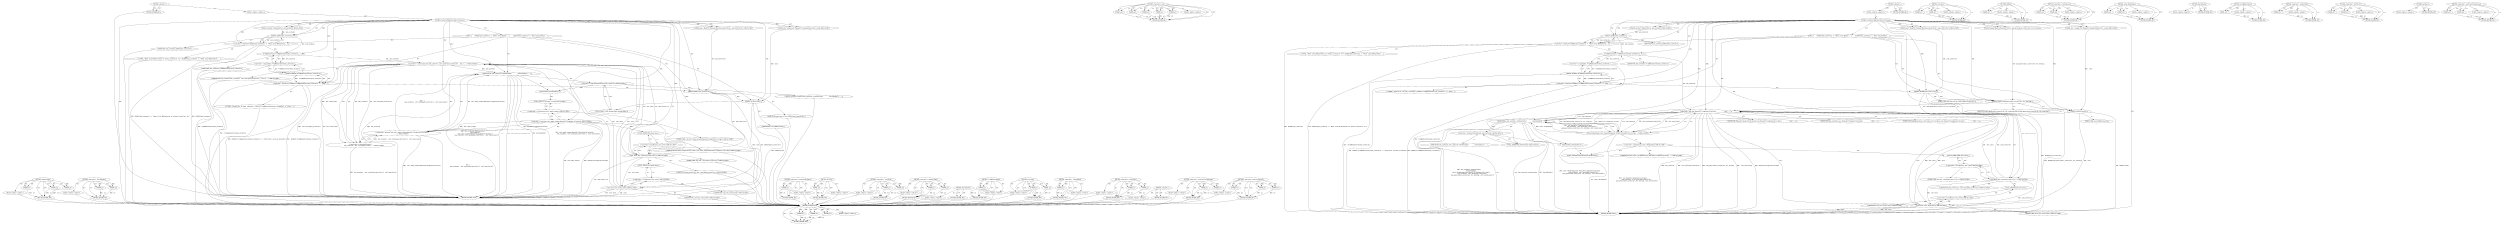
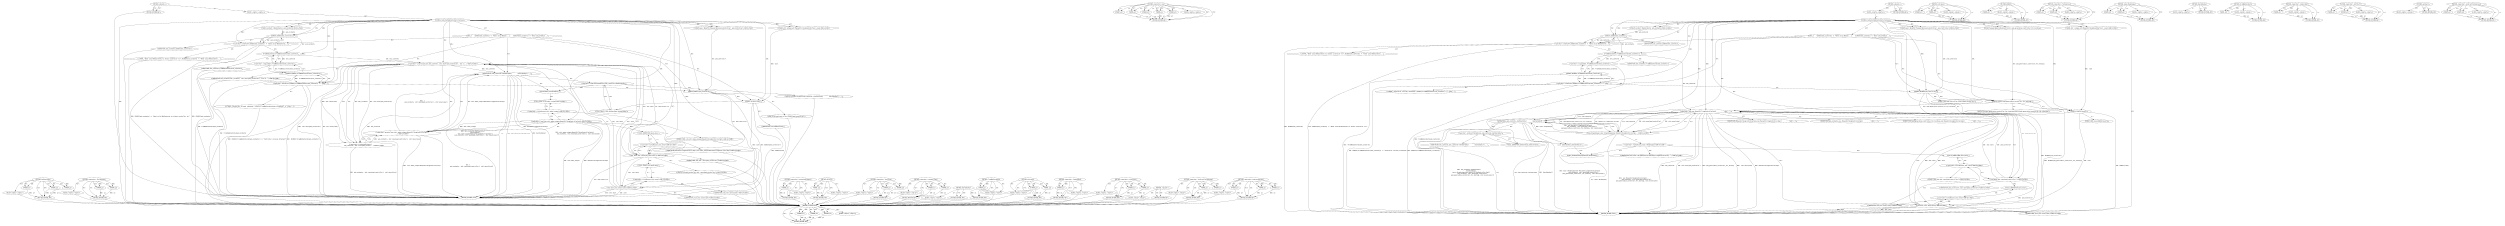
(1986, 173) -> (1941, 183)
(1952, 184) -> none
